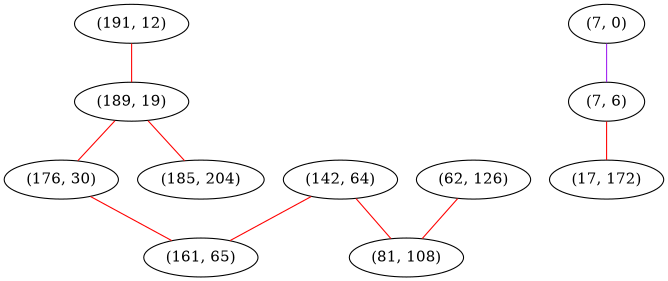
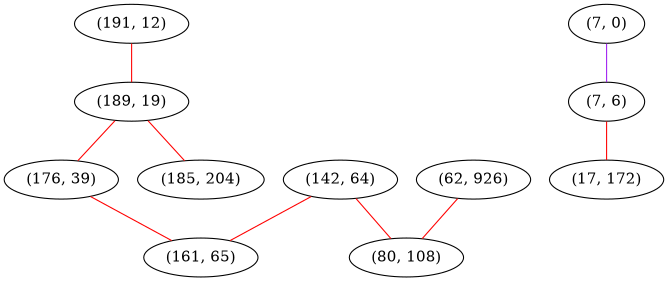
(61, 180) -> (61, 180)
(474, 180) -> (474, 180)
(406, 258) -> (406, 258)
